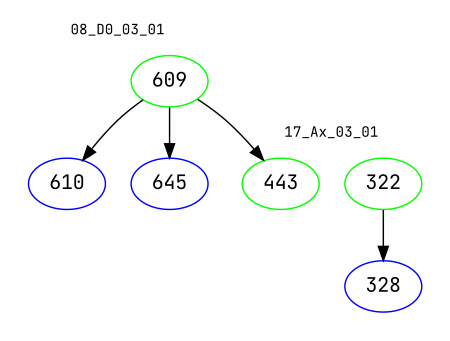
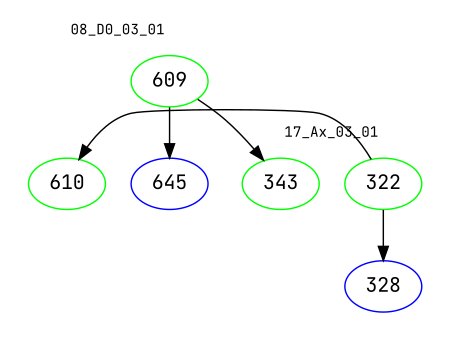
(116, 122) -> (232, 110)
(67, 184) -> (67, 184)
(281, 184) -> (281, 184)
